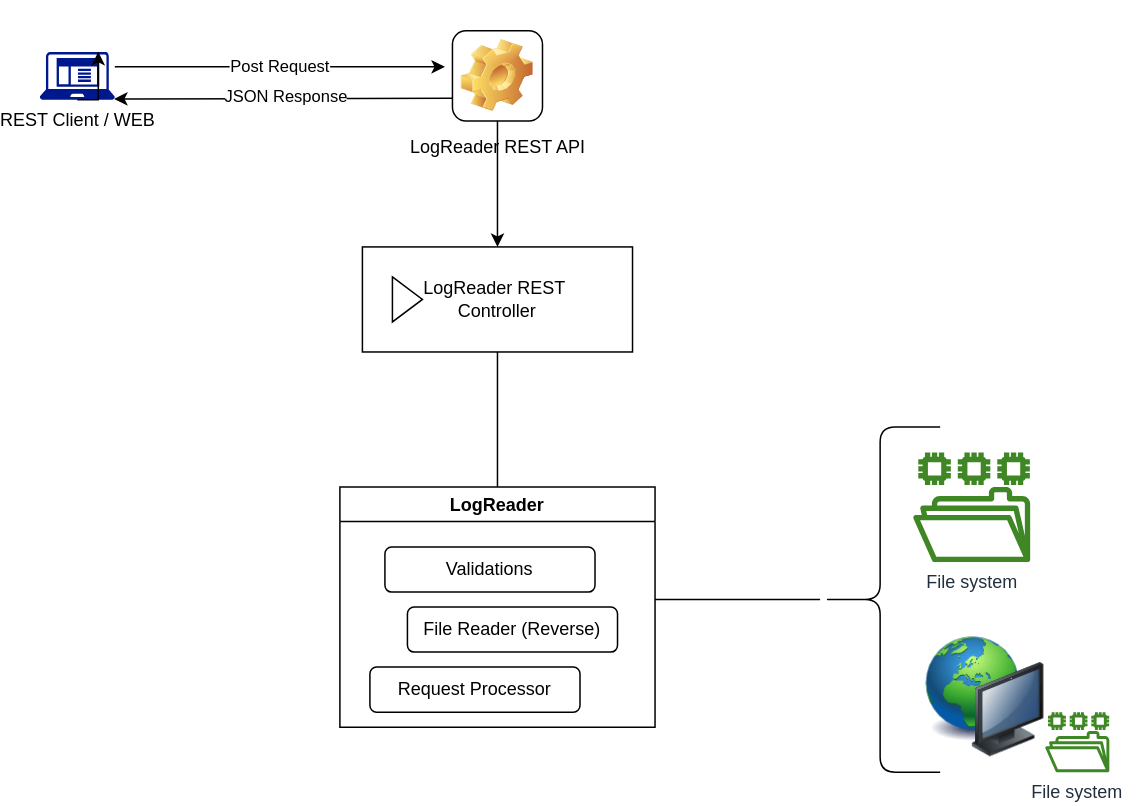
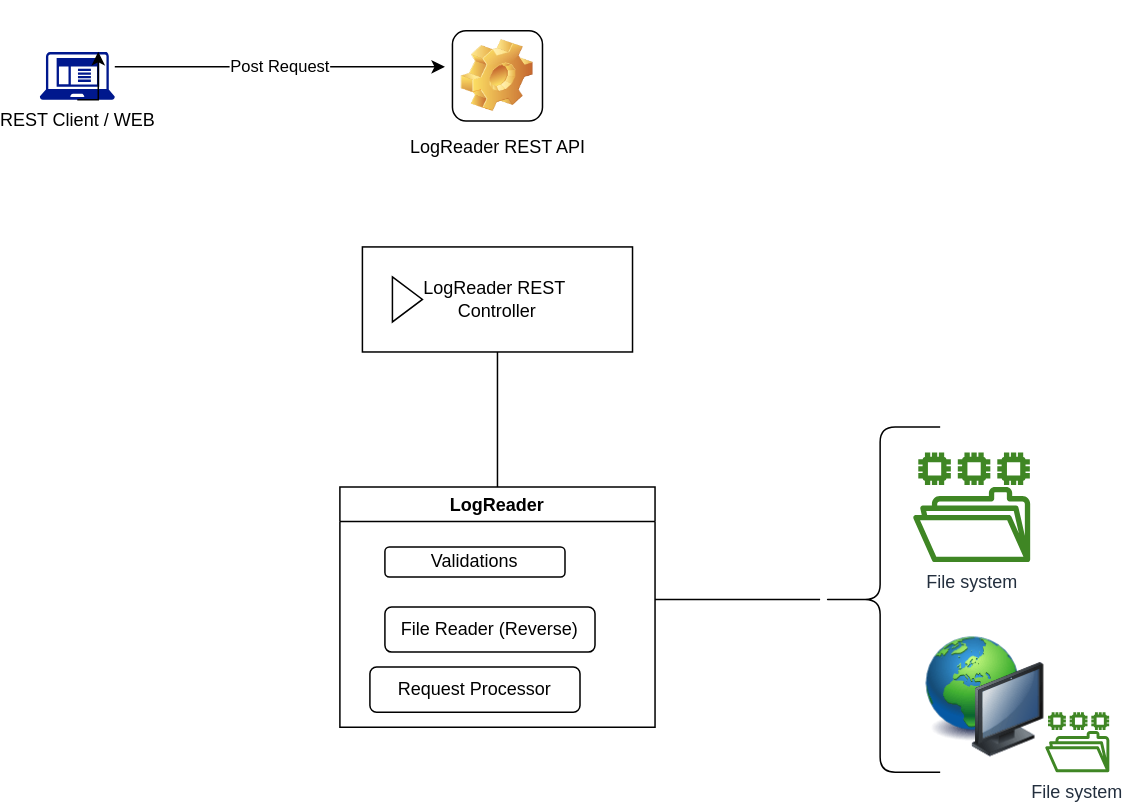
(288, 99) -> none
(497, 179) -> none
(490, 569) -> (475, 562)
(512, 629) -> (490, 629)
